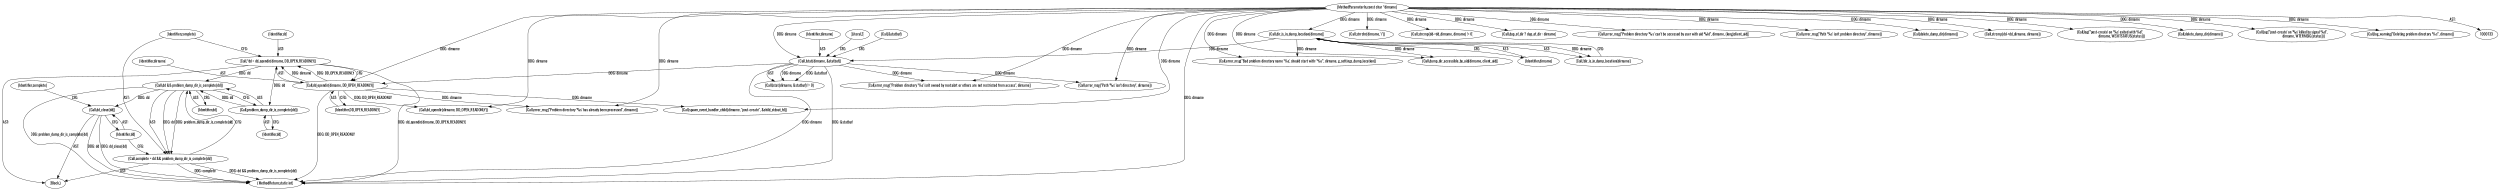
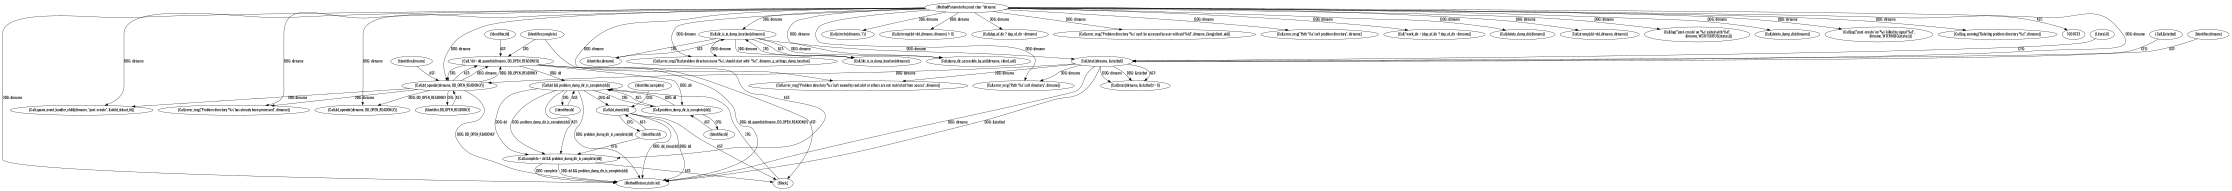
(858, 34) -> (2102, 34)
none -> (1434, 34)
(230, 117) -> (715, 99)
